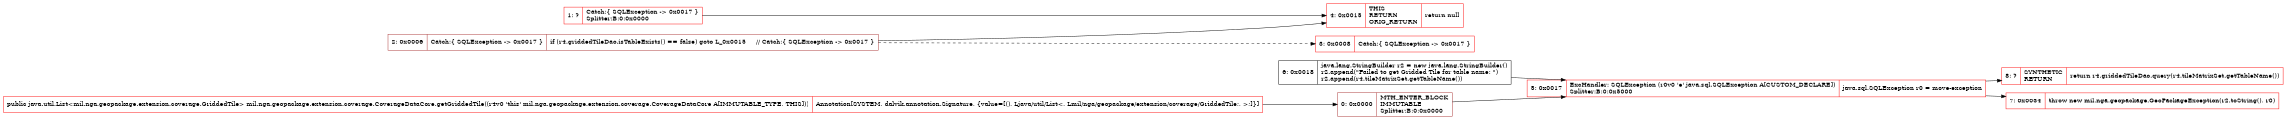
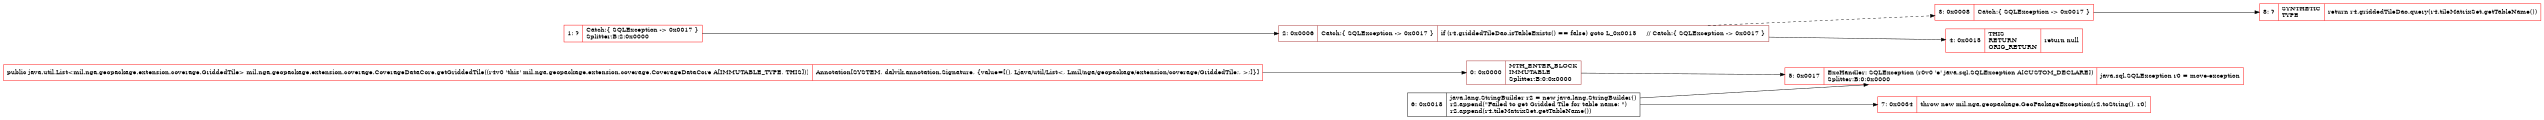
(1012, 16) -> (988, 34)
(618, 19) -> (618, 37)
(2038, 79) -> (2290, 15)
(1992, 81) -> (2174, 12)
(1601, 92) -> (1859, 79)
(1994, 96) -> (1757, 105)
